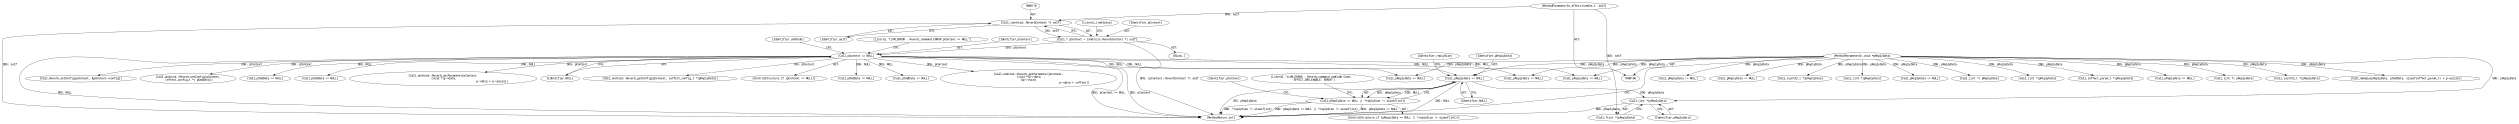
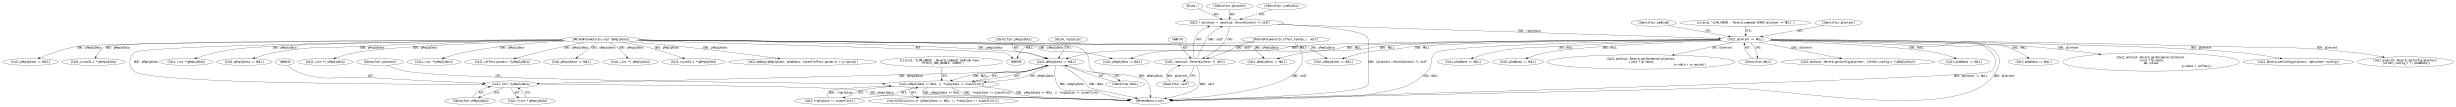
(1097, 23) -> (1281, 6)
(892, 31) -> (1177, 76)
(1578, 39) -> (1031, 48)
(1157, 44) -> (1209, 14)
(1016, 48) -> (1529, 31)
(1435, 56) -> (1068, 39)
(1607, 58) -> (1252, 89)
none -> (285, 62)
(784, 79) -> none
(1678, 79) -> none
(1628, 93) -> (1151, 76)
none -> (830, 101)
